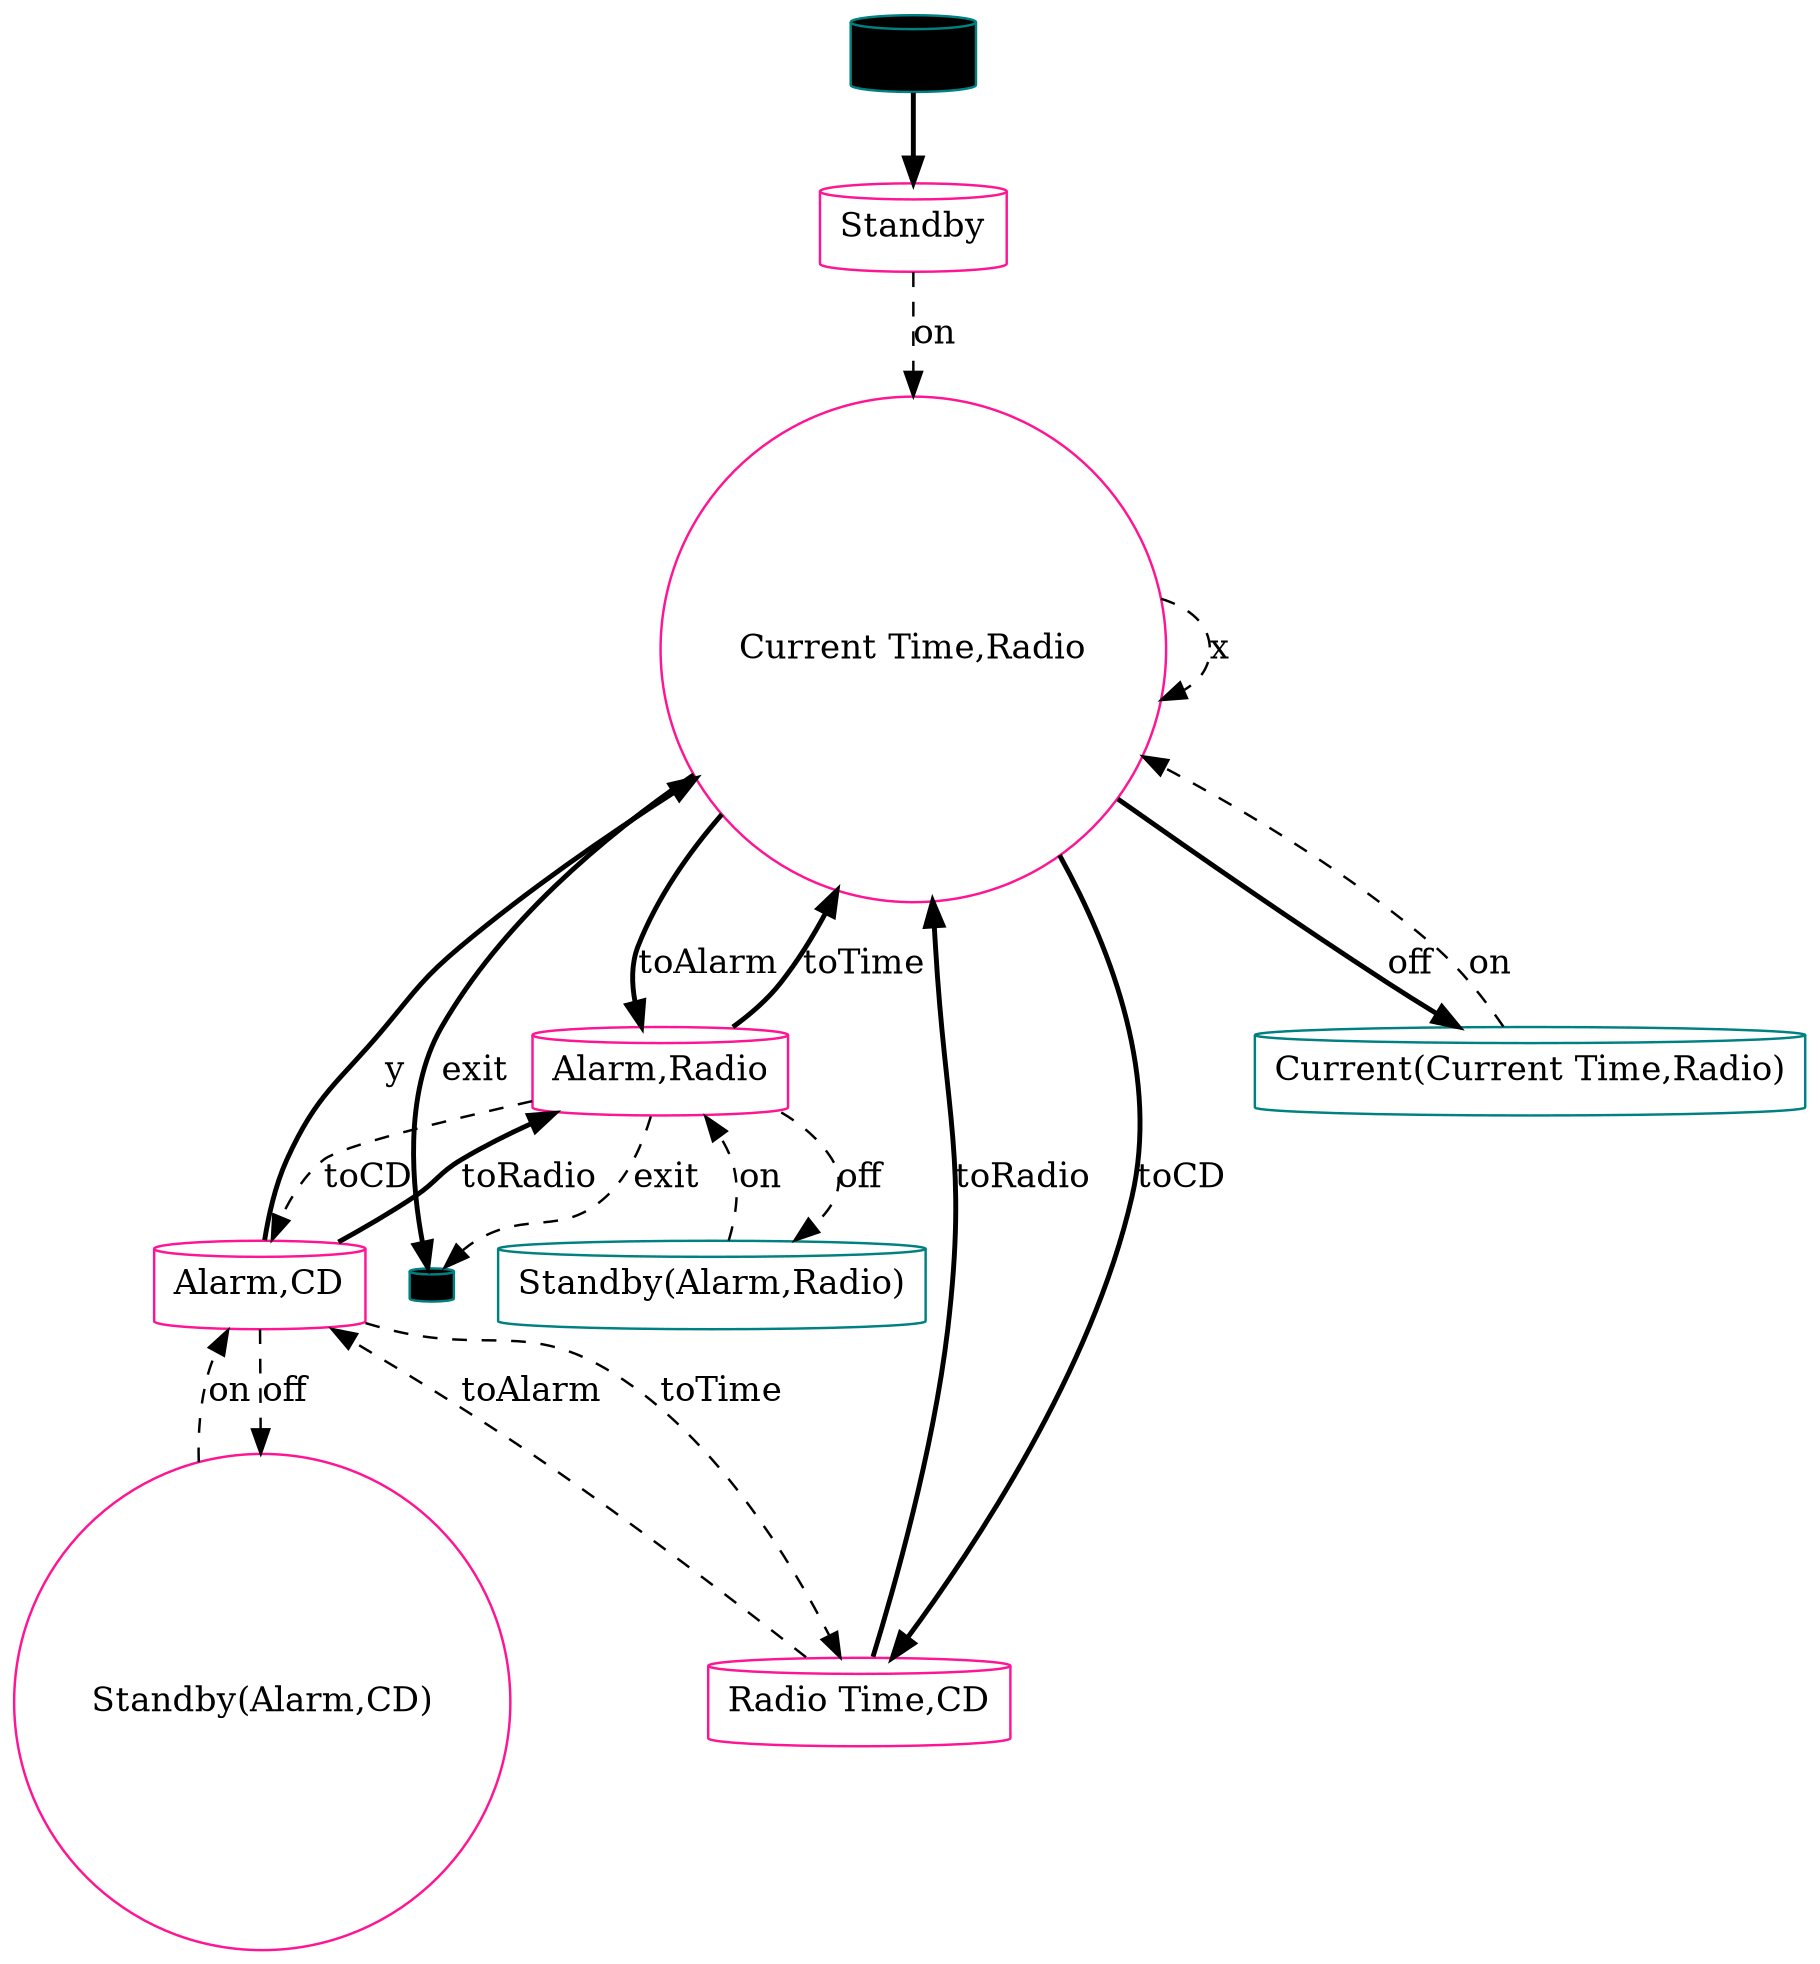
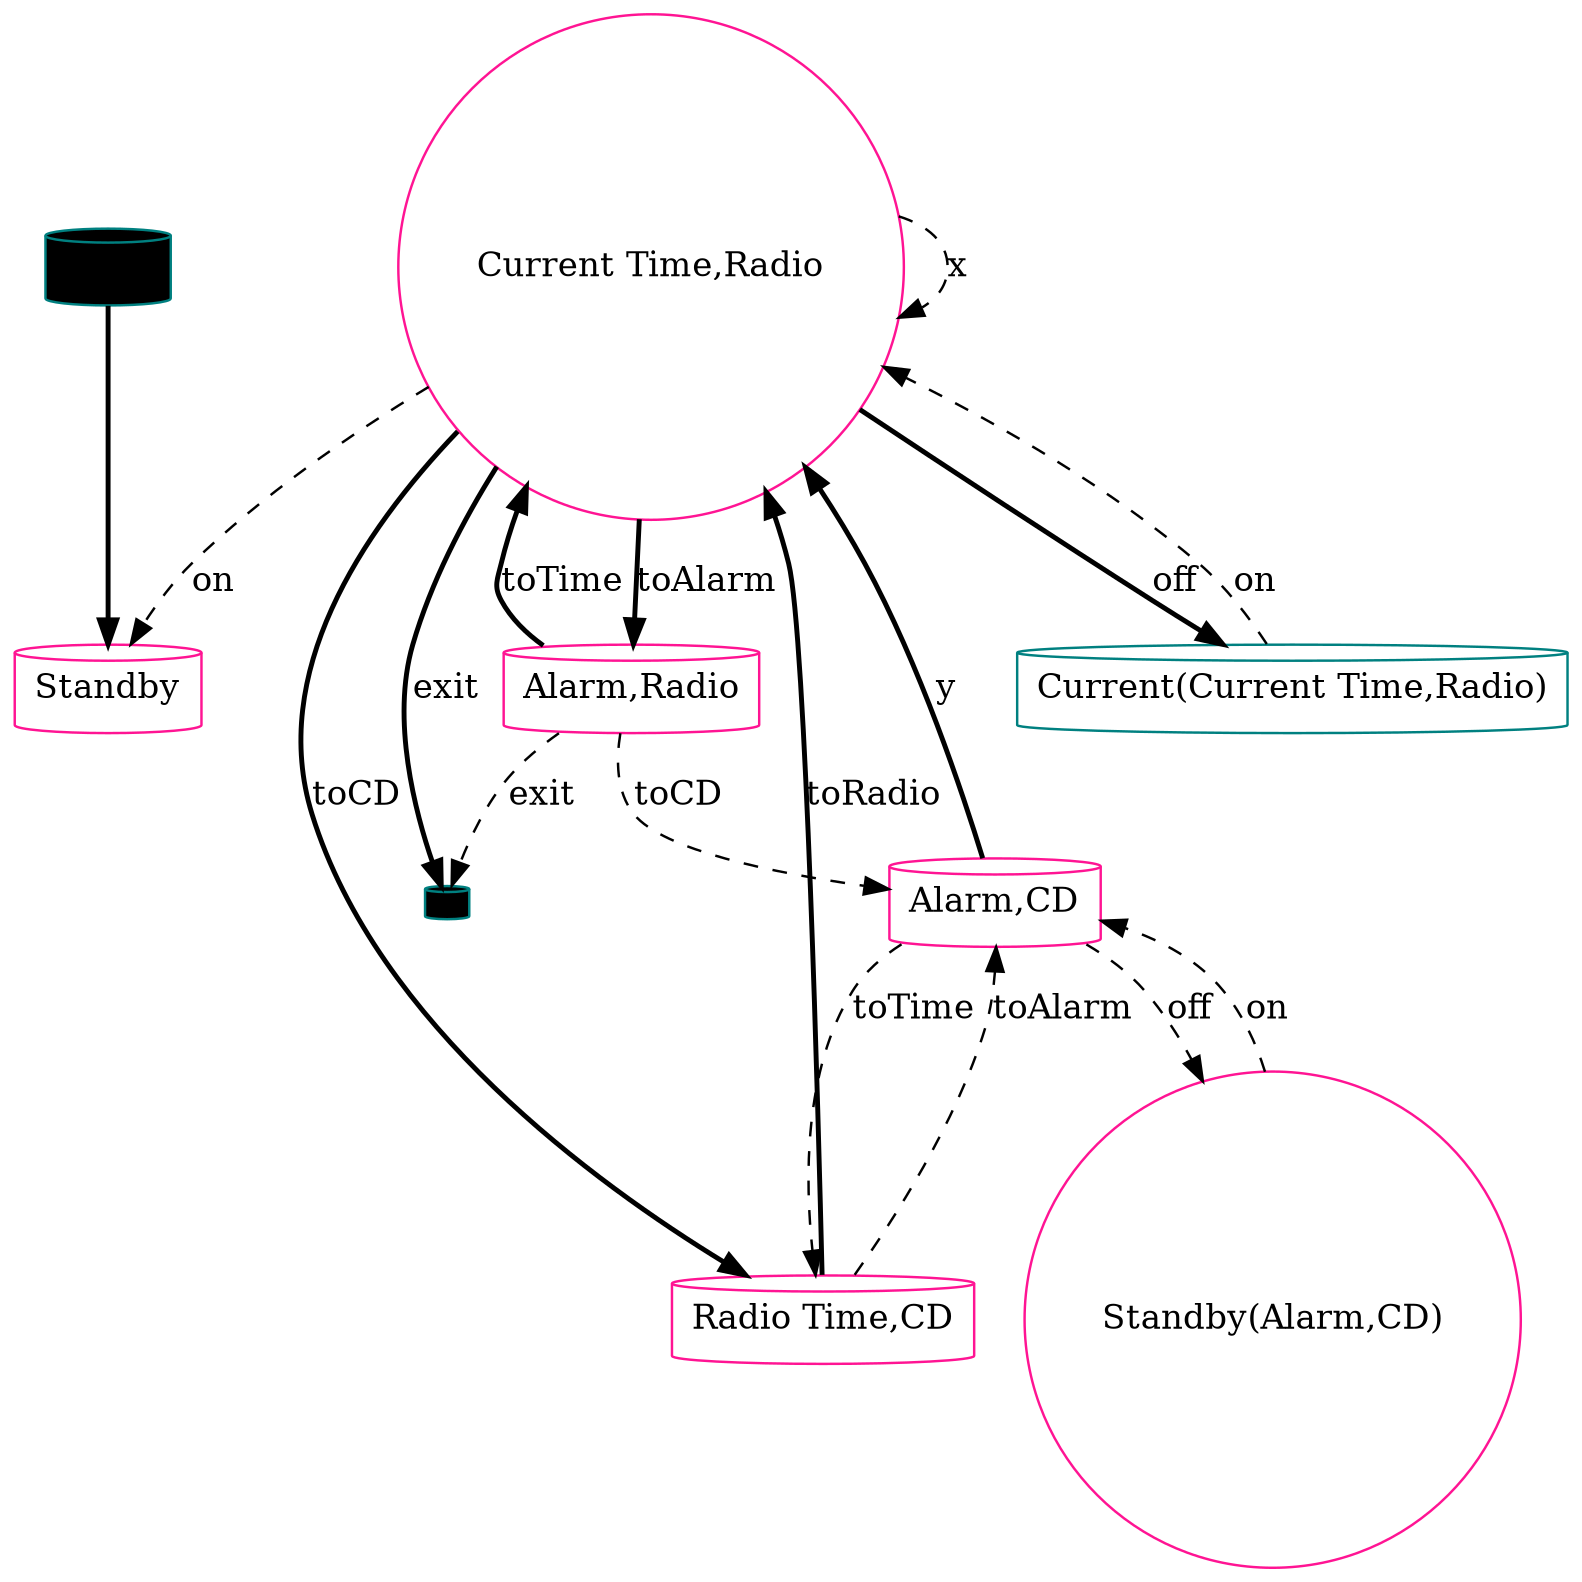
(913, 322) -> (275, 492)
(434, 1181) -> none
(712, 1285) -> none
